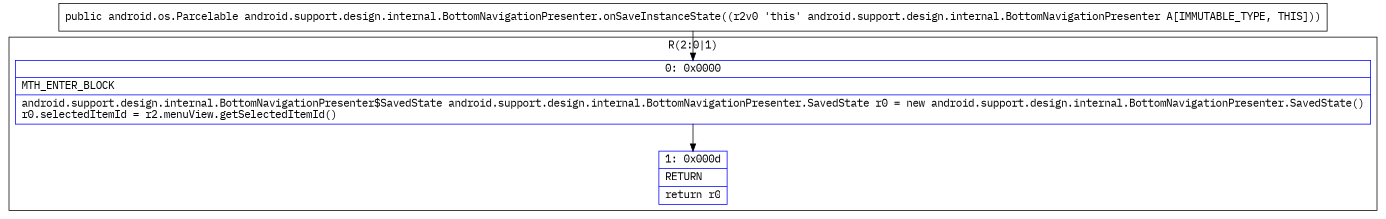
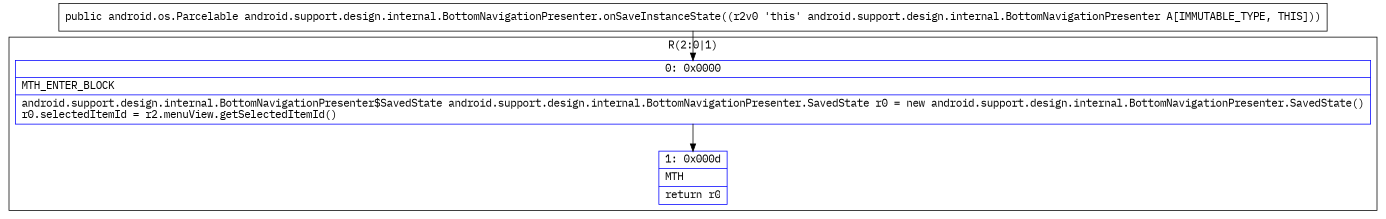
(684, 177) -> (674, 177)
